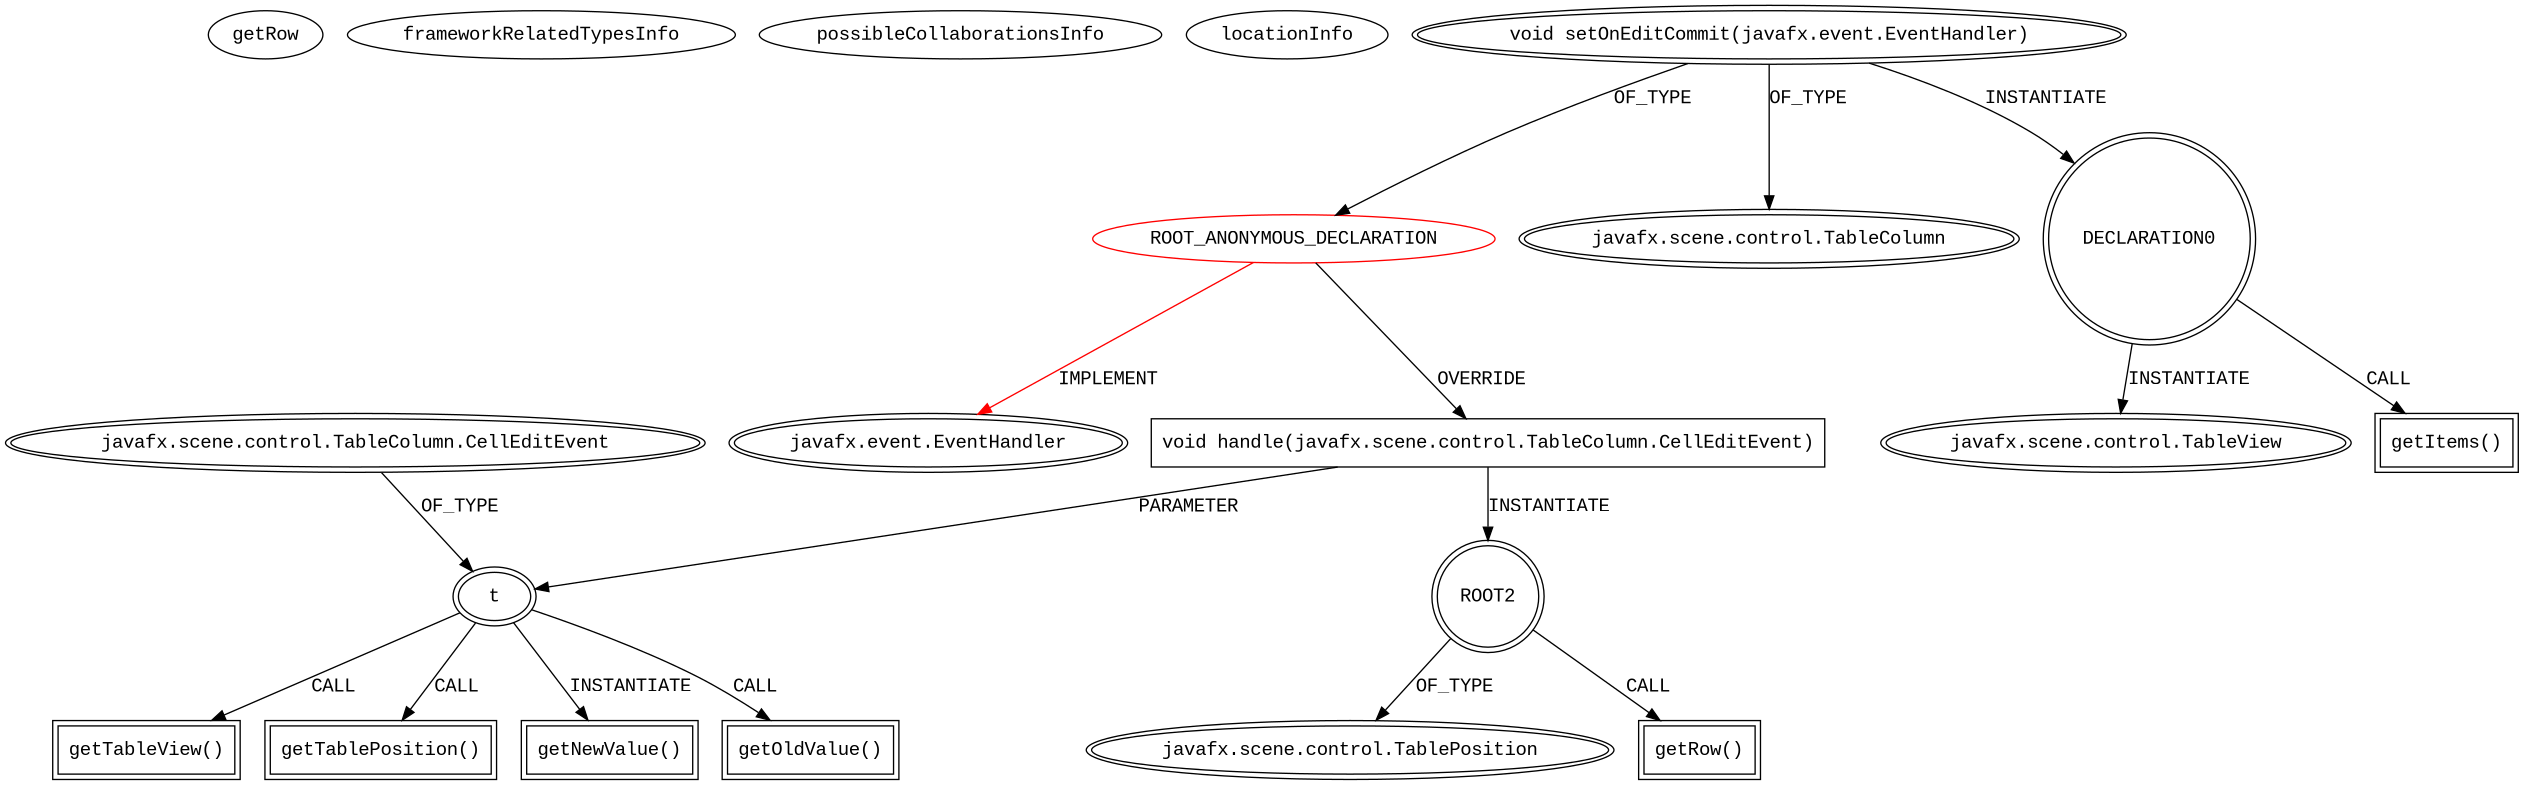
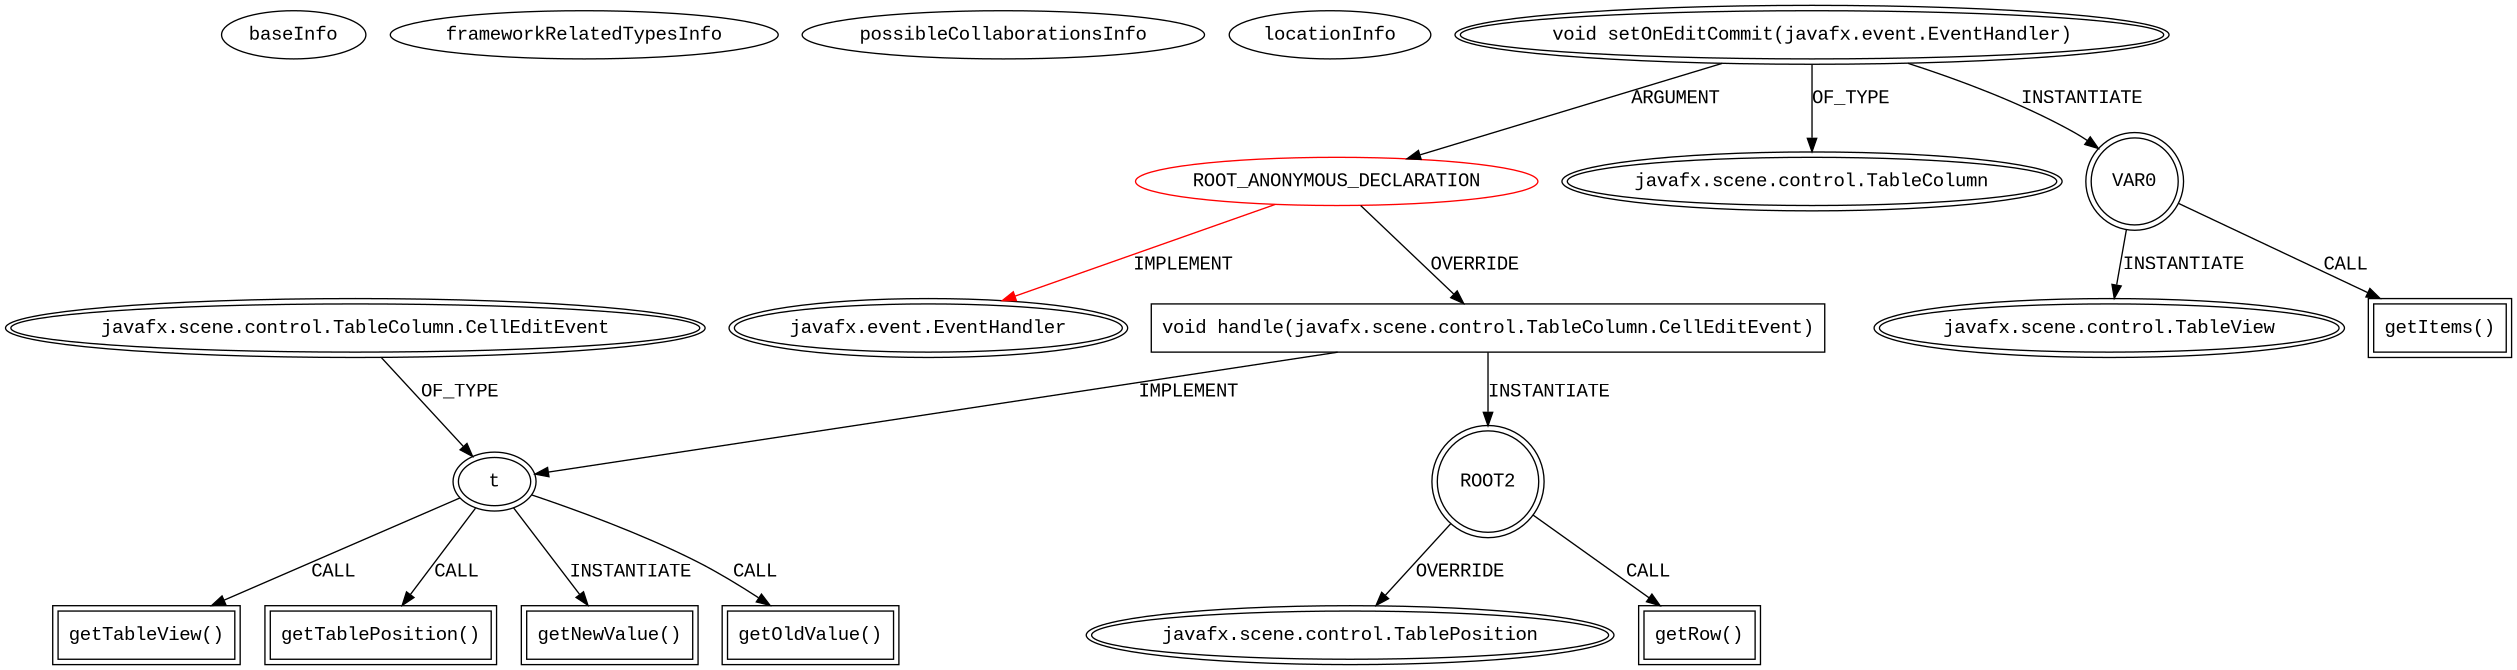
(266, 35) -> (294, 35)
(1653, 98) -> (1676, 98)
(2149, 239) -> (2135, 181)
(1189, 506) -> (1189, 392)
(1455, 686) -> (1461, 572)
